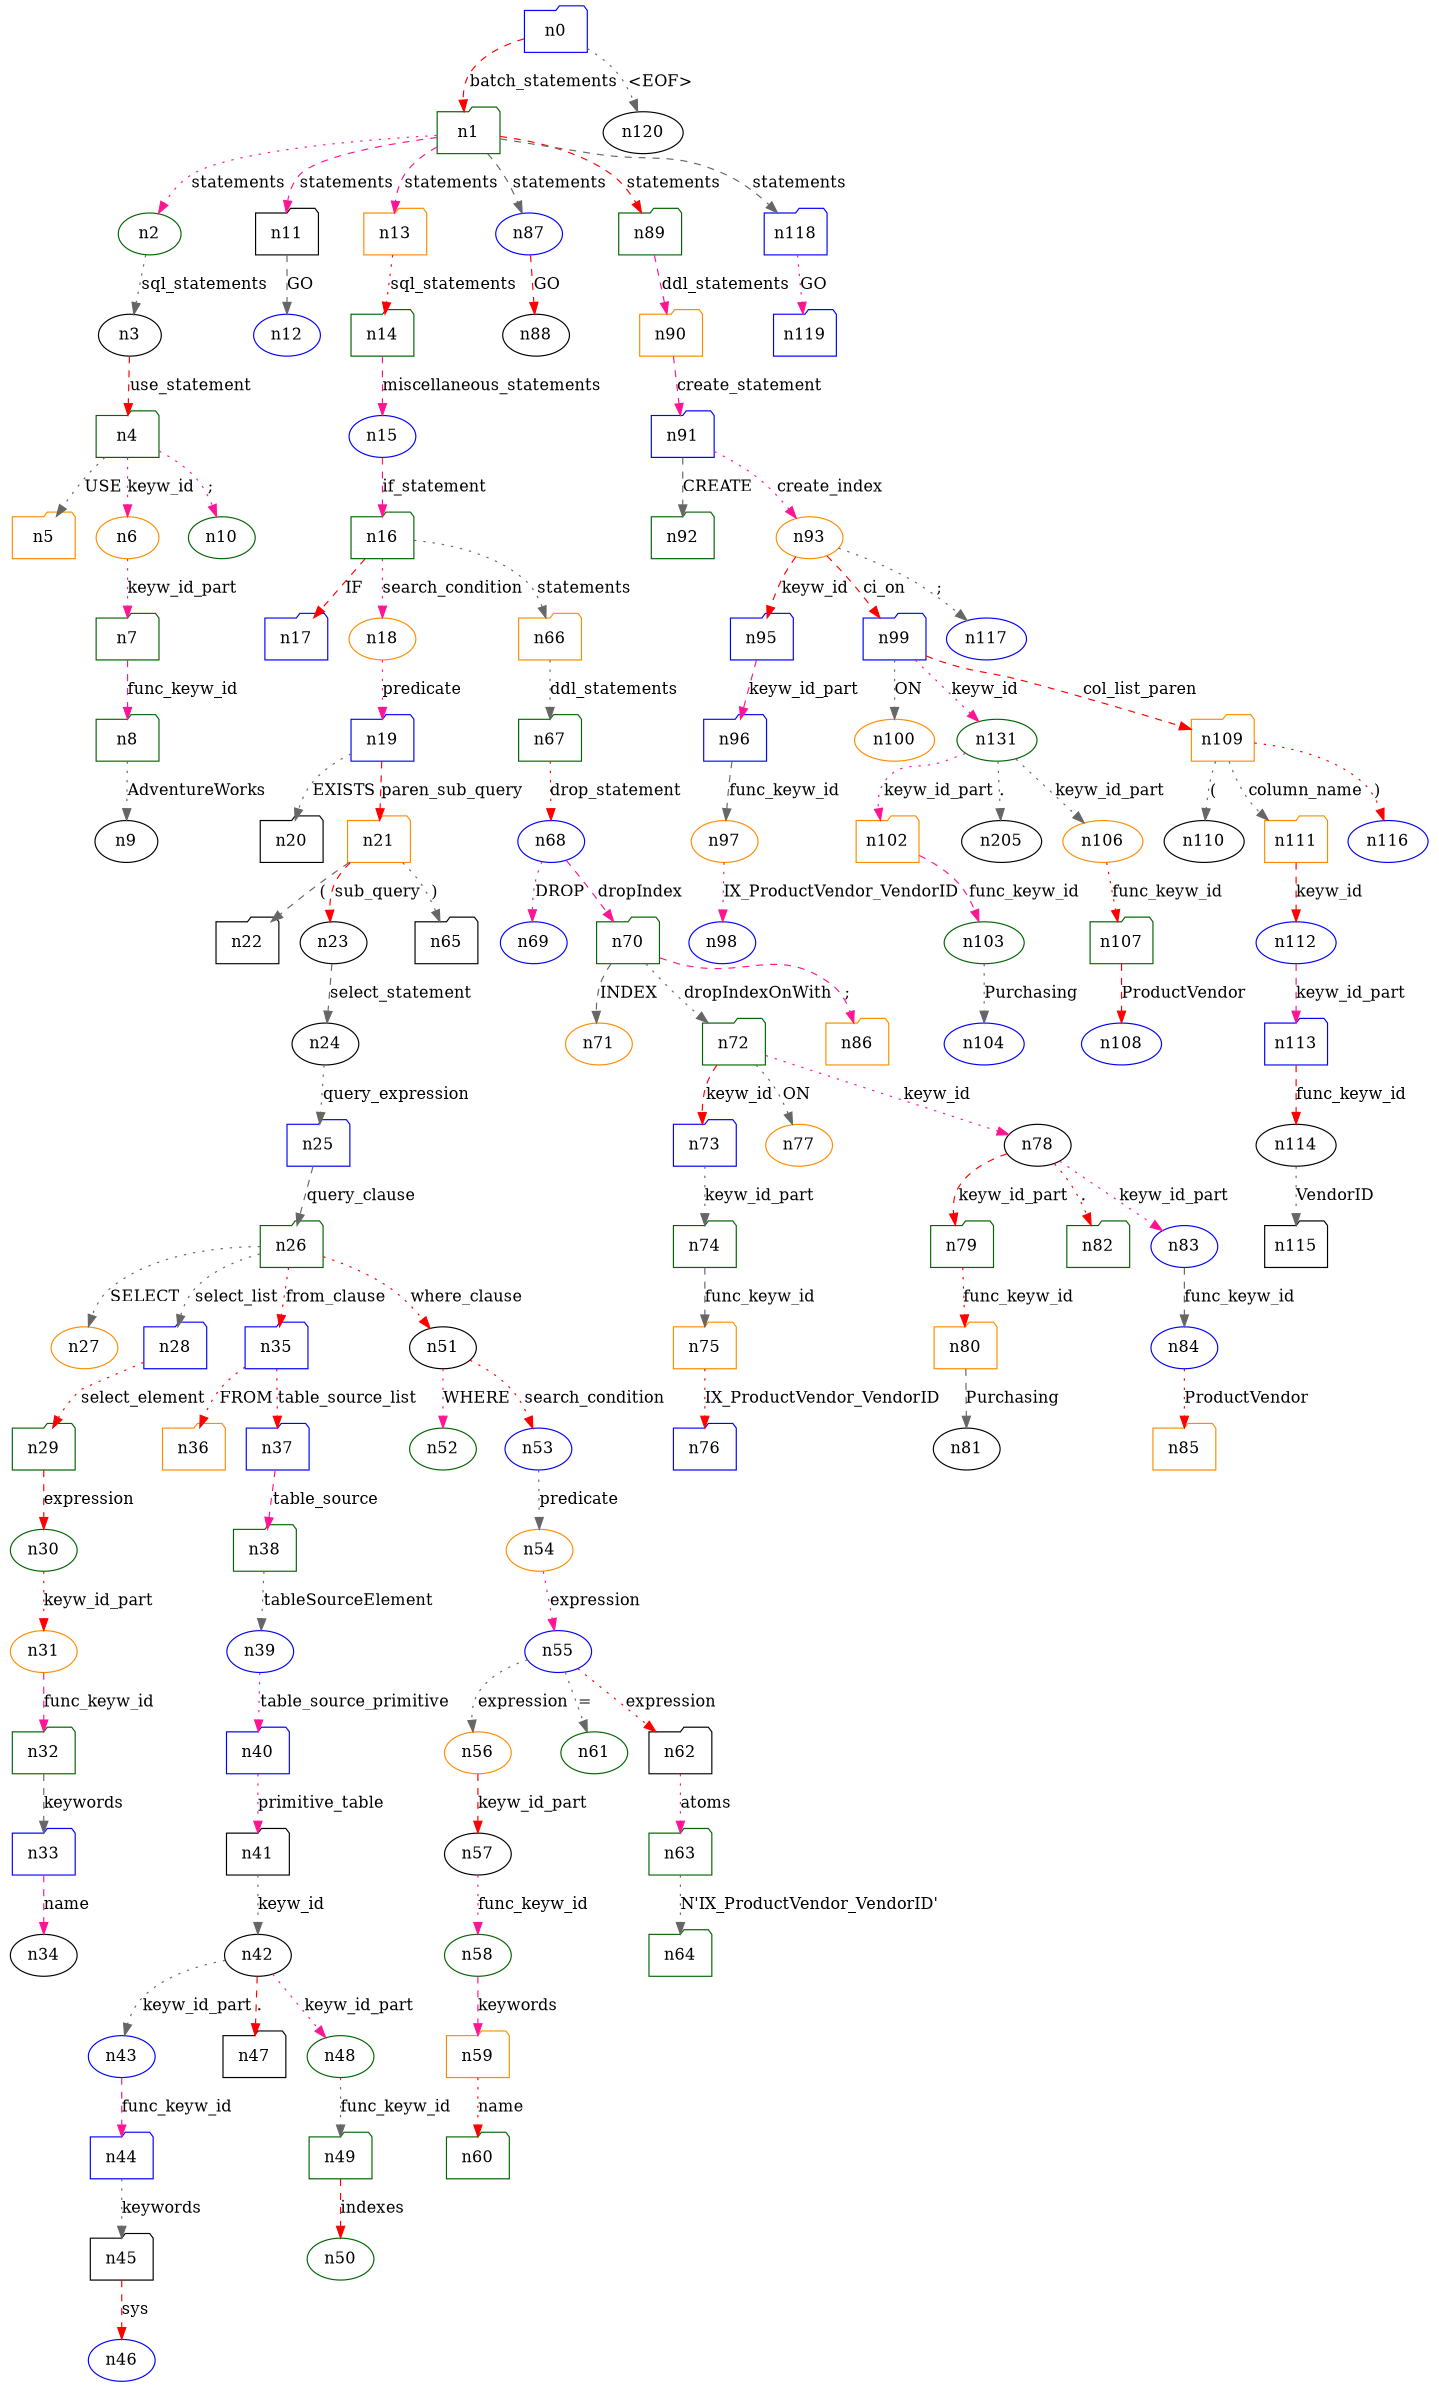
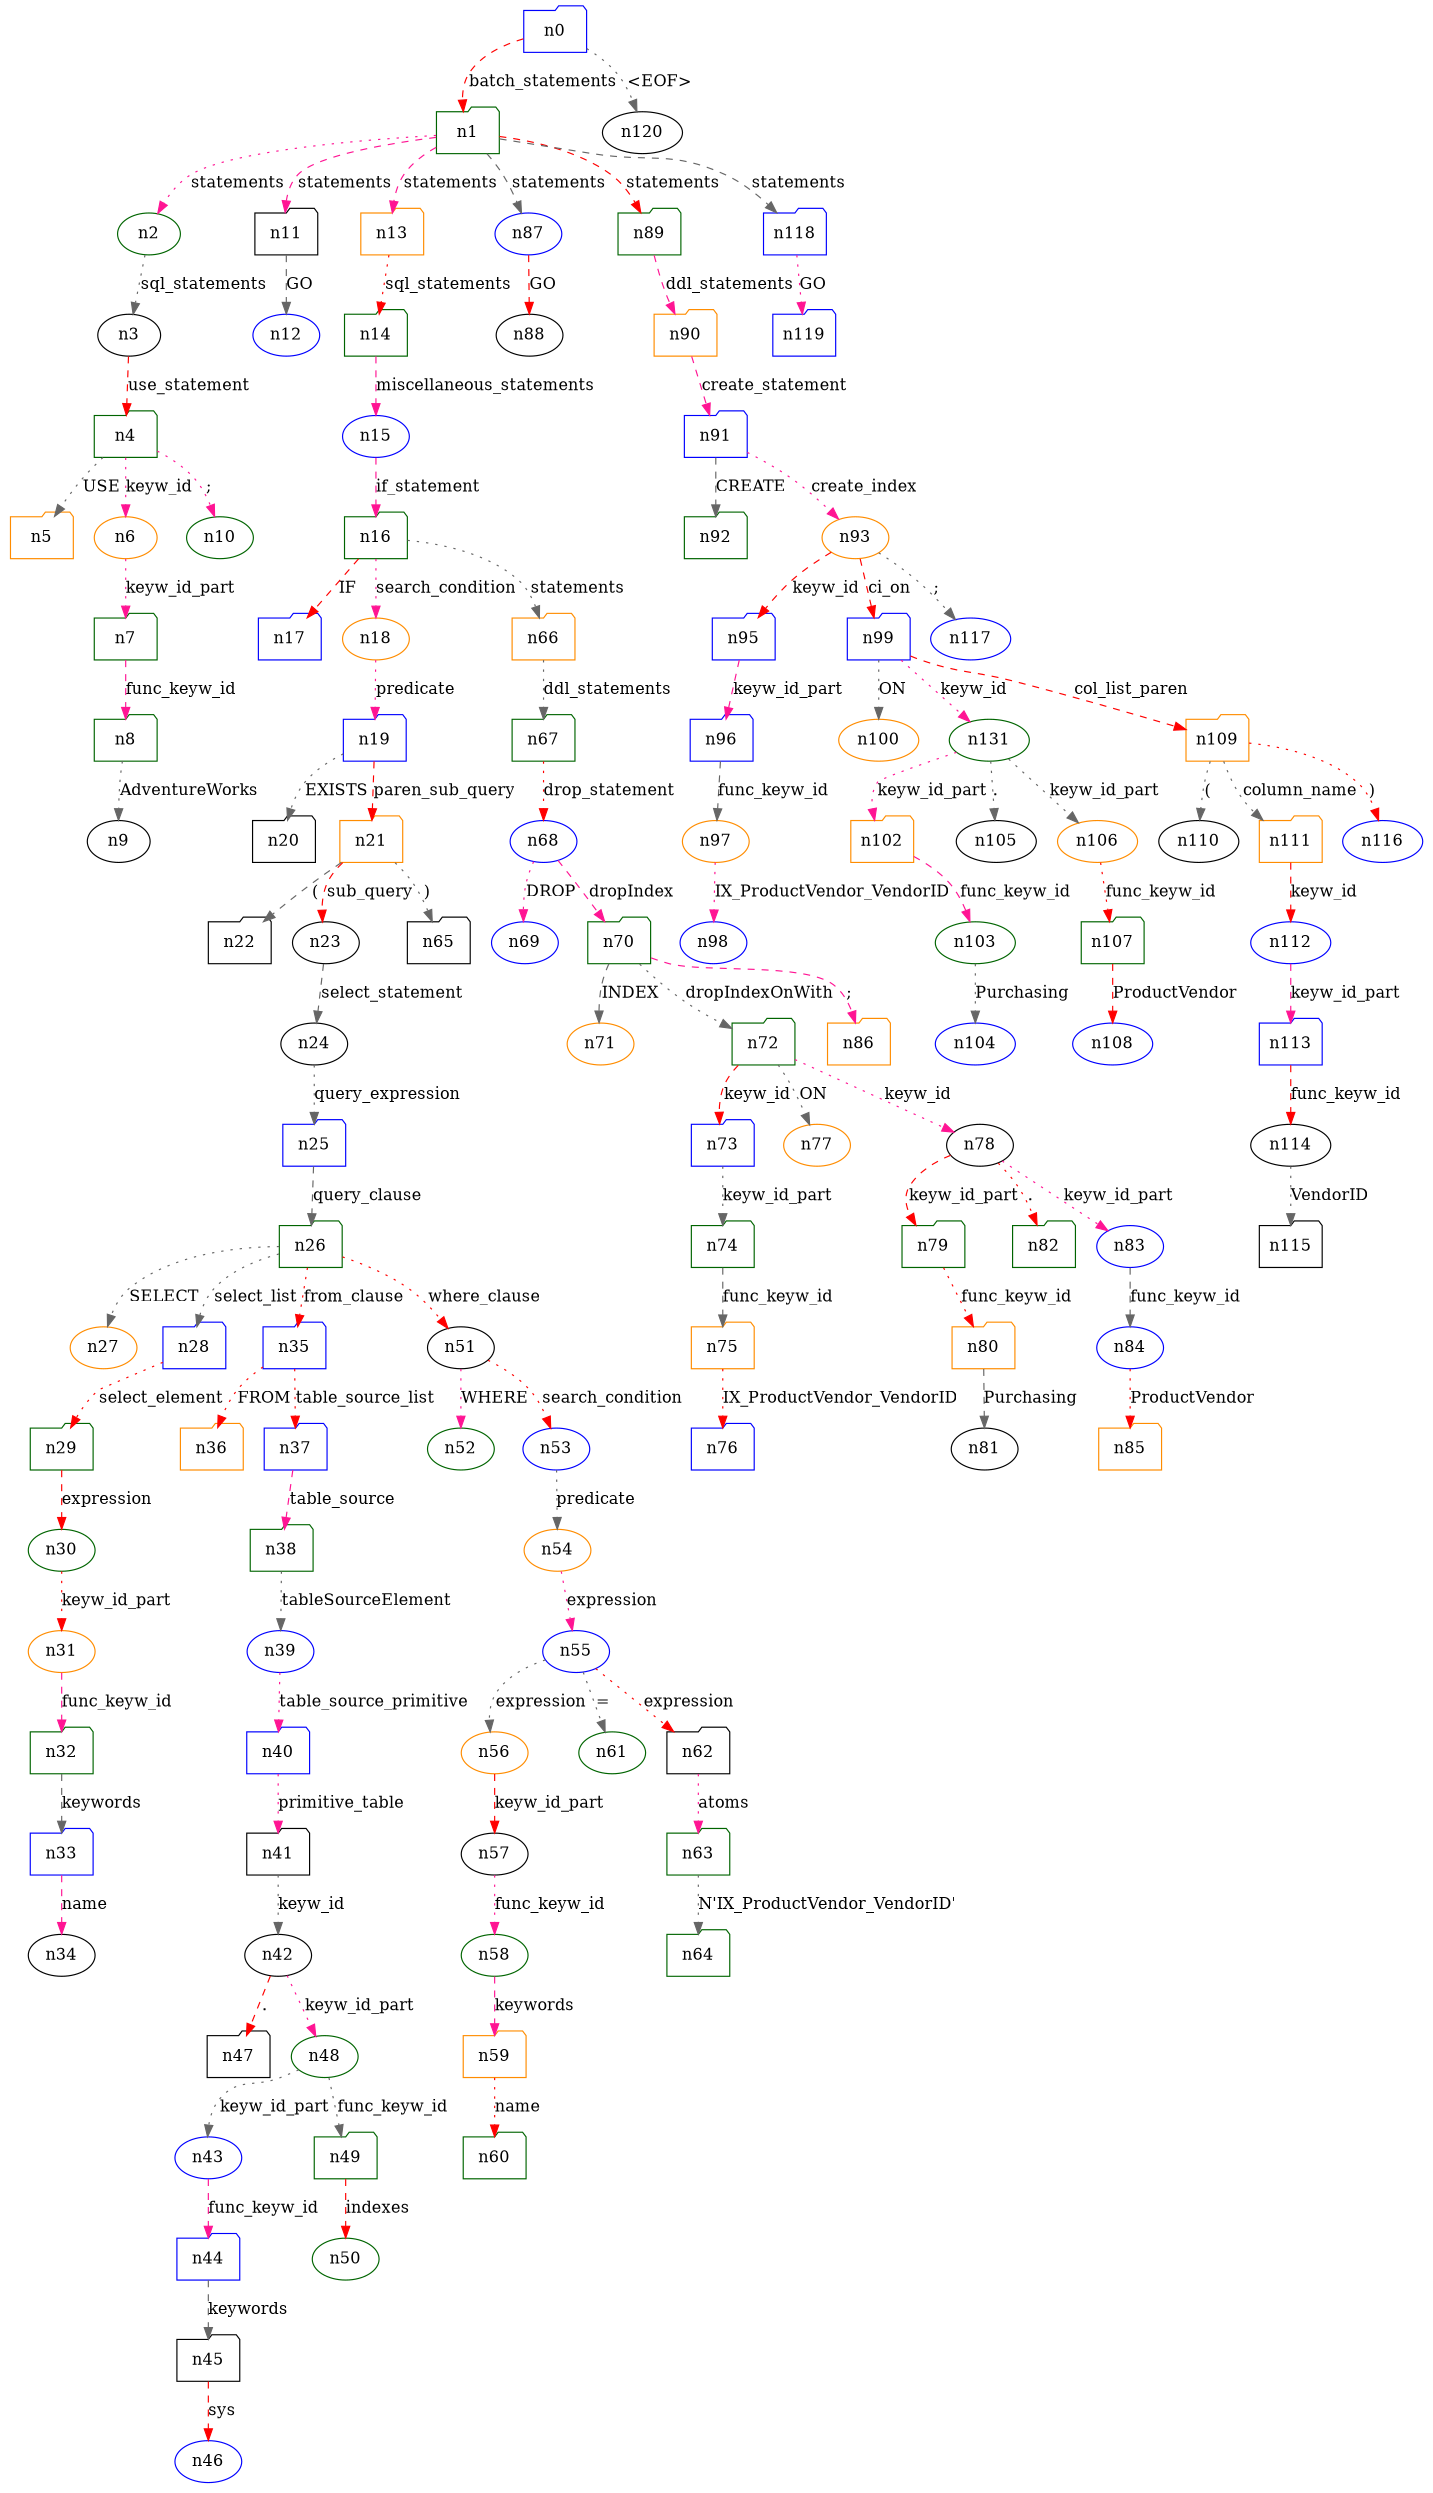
(1002, 841) -> (996, 841)
(167, 1980) -> (244, 2085)
(122, 2203) -> (208, 2304)
